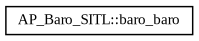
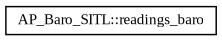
(99, 21) -> (111, 21)
